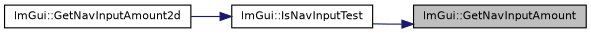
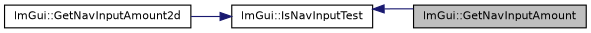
(387, 24) -> (399, 9)
